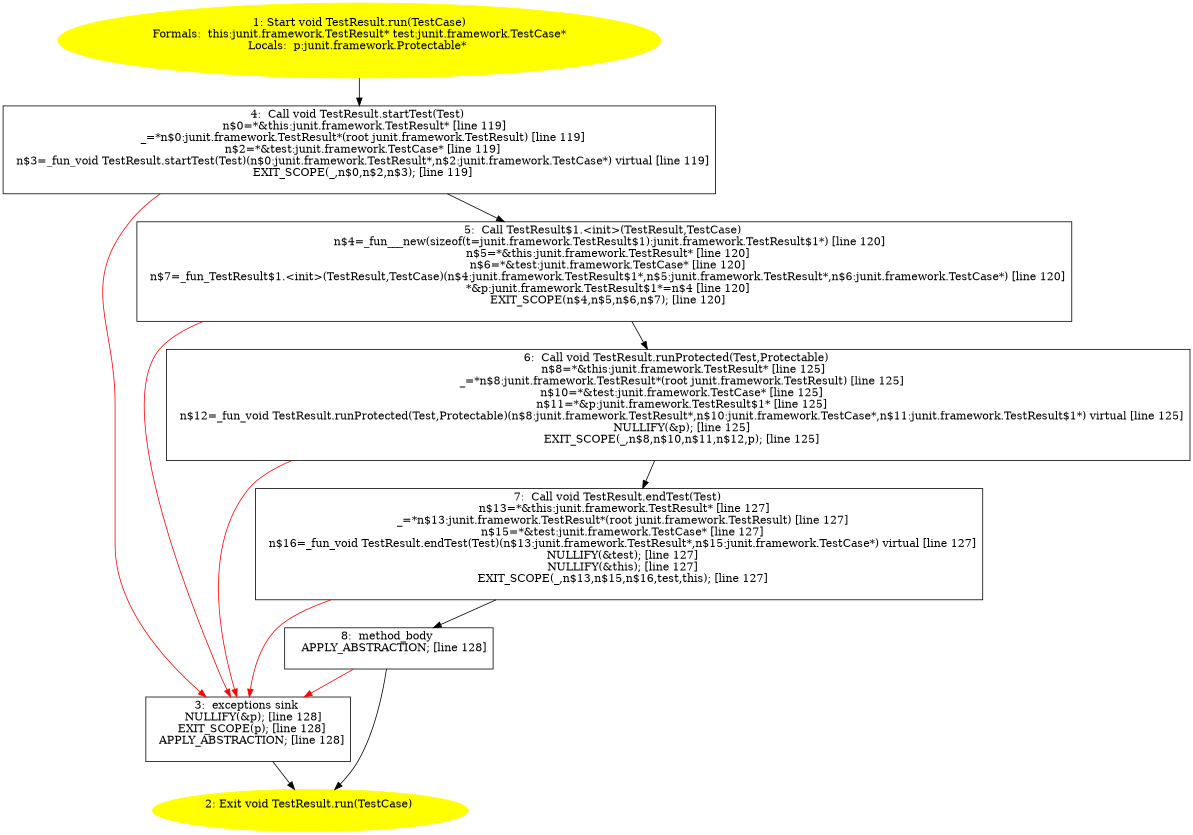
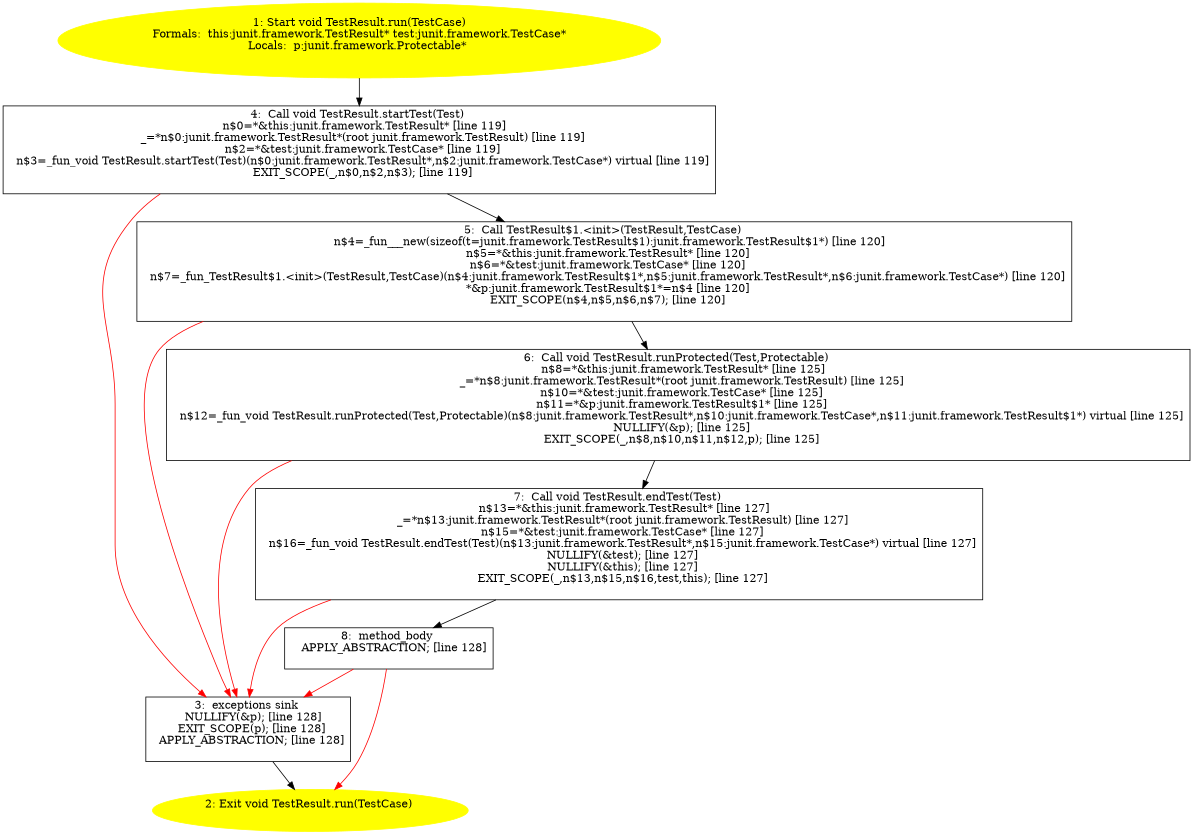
(372, 730) -> (372, 730)
